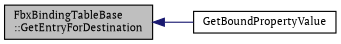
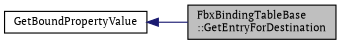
(179, 22) -> (173, 22)
